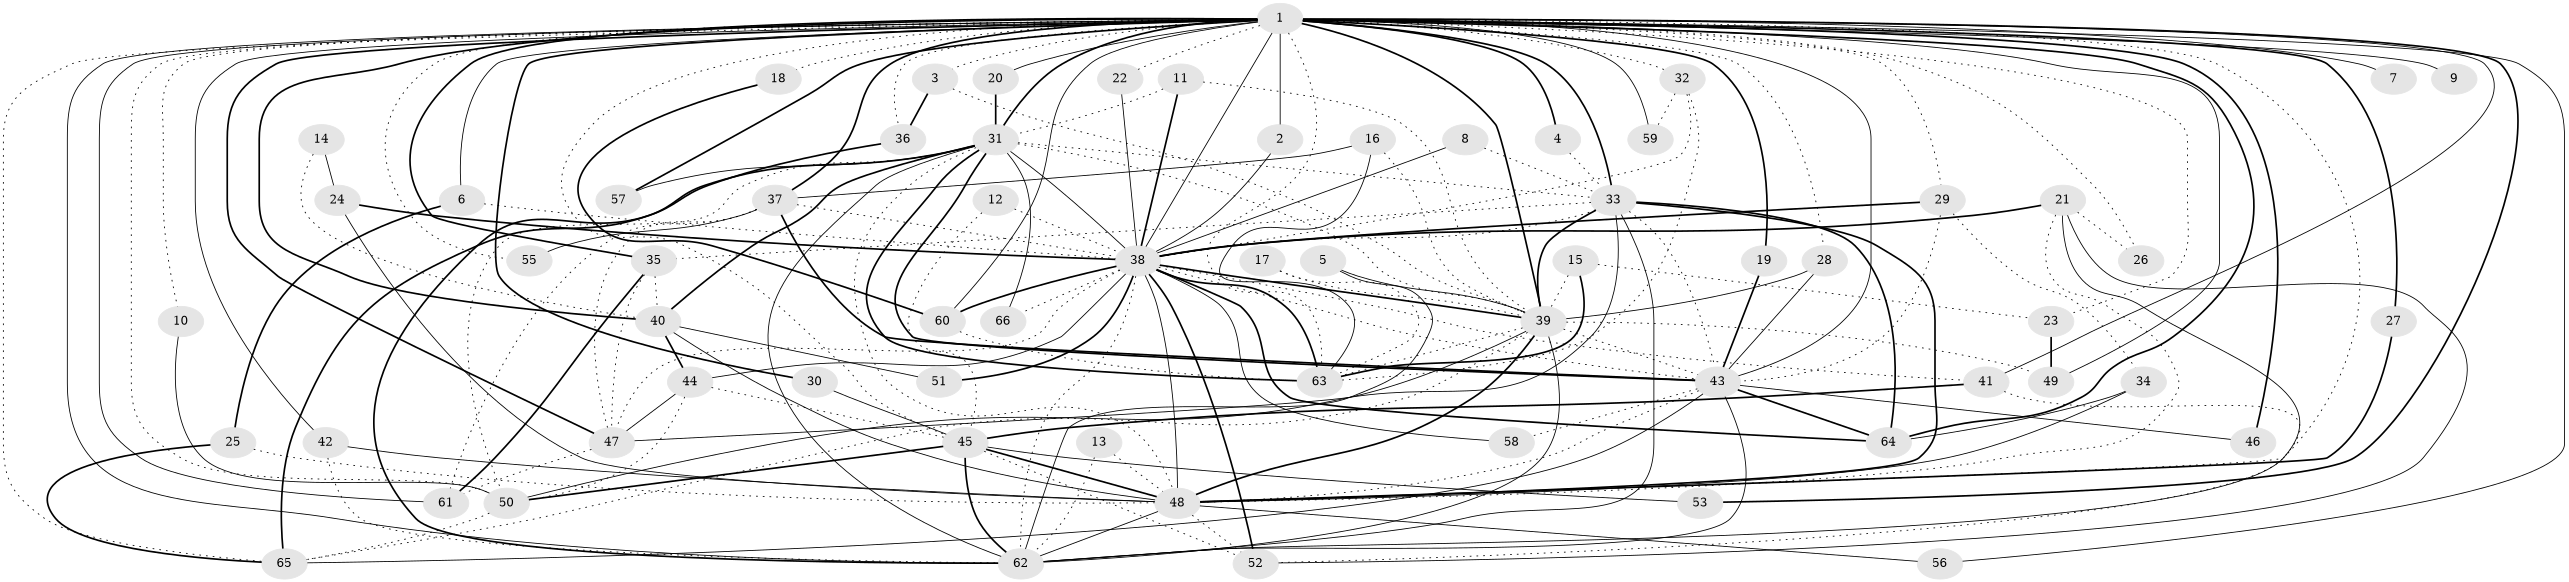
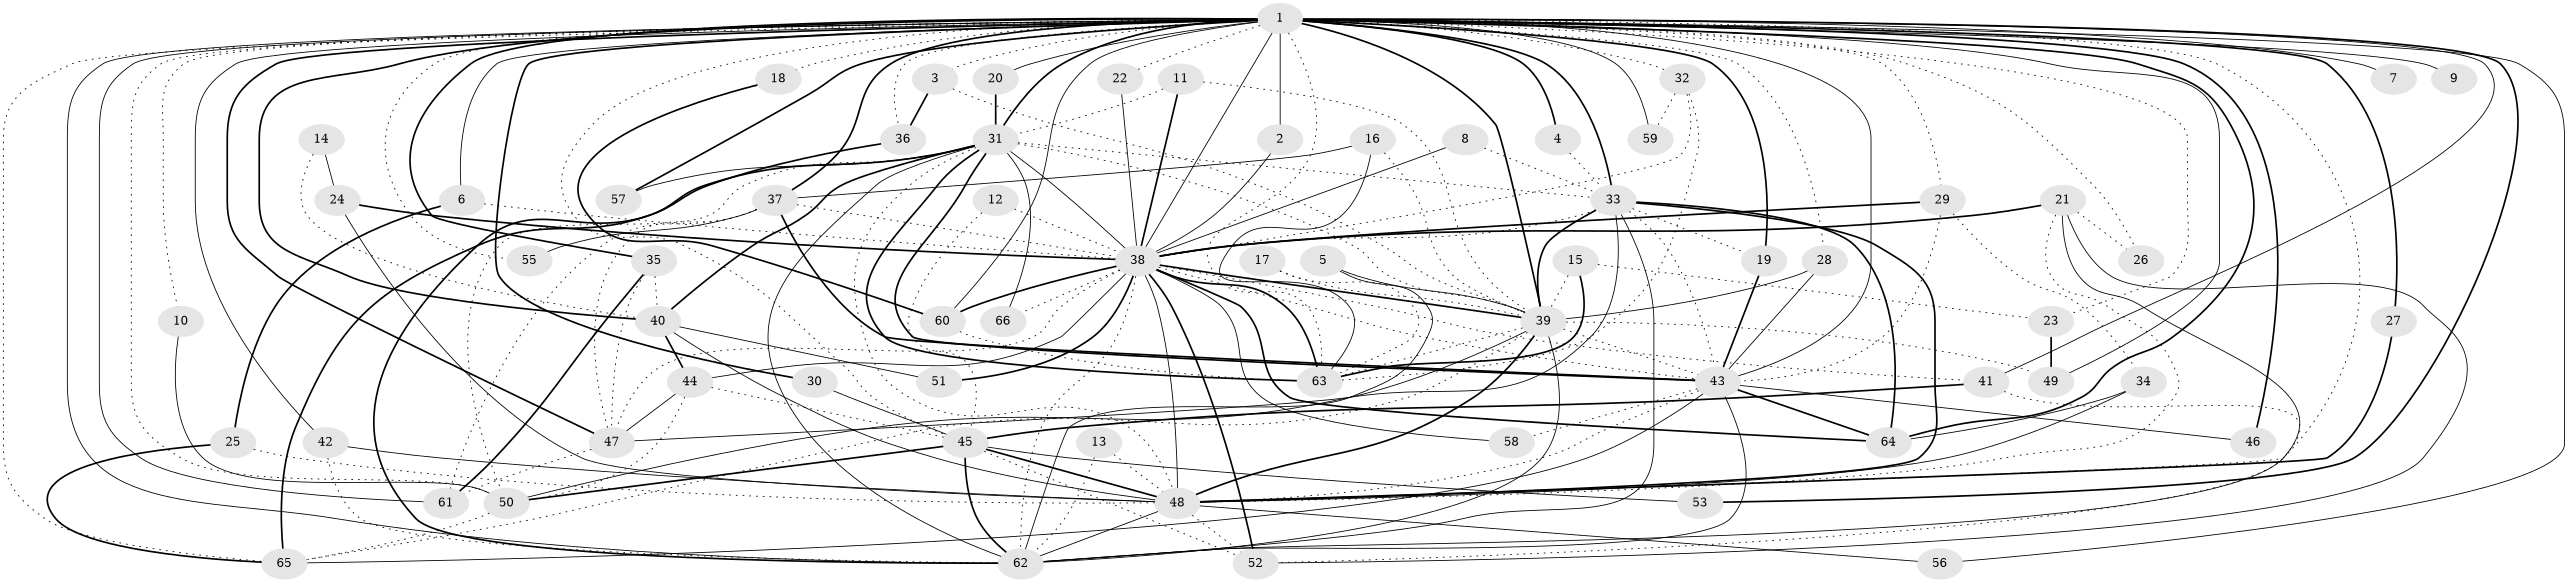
(1179, 228) -> (1703, 236)
